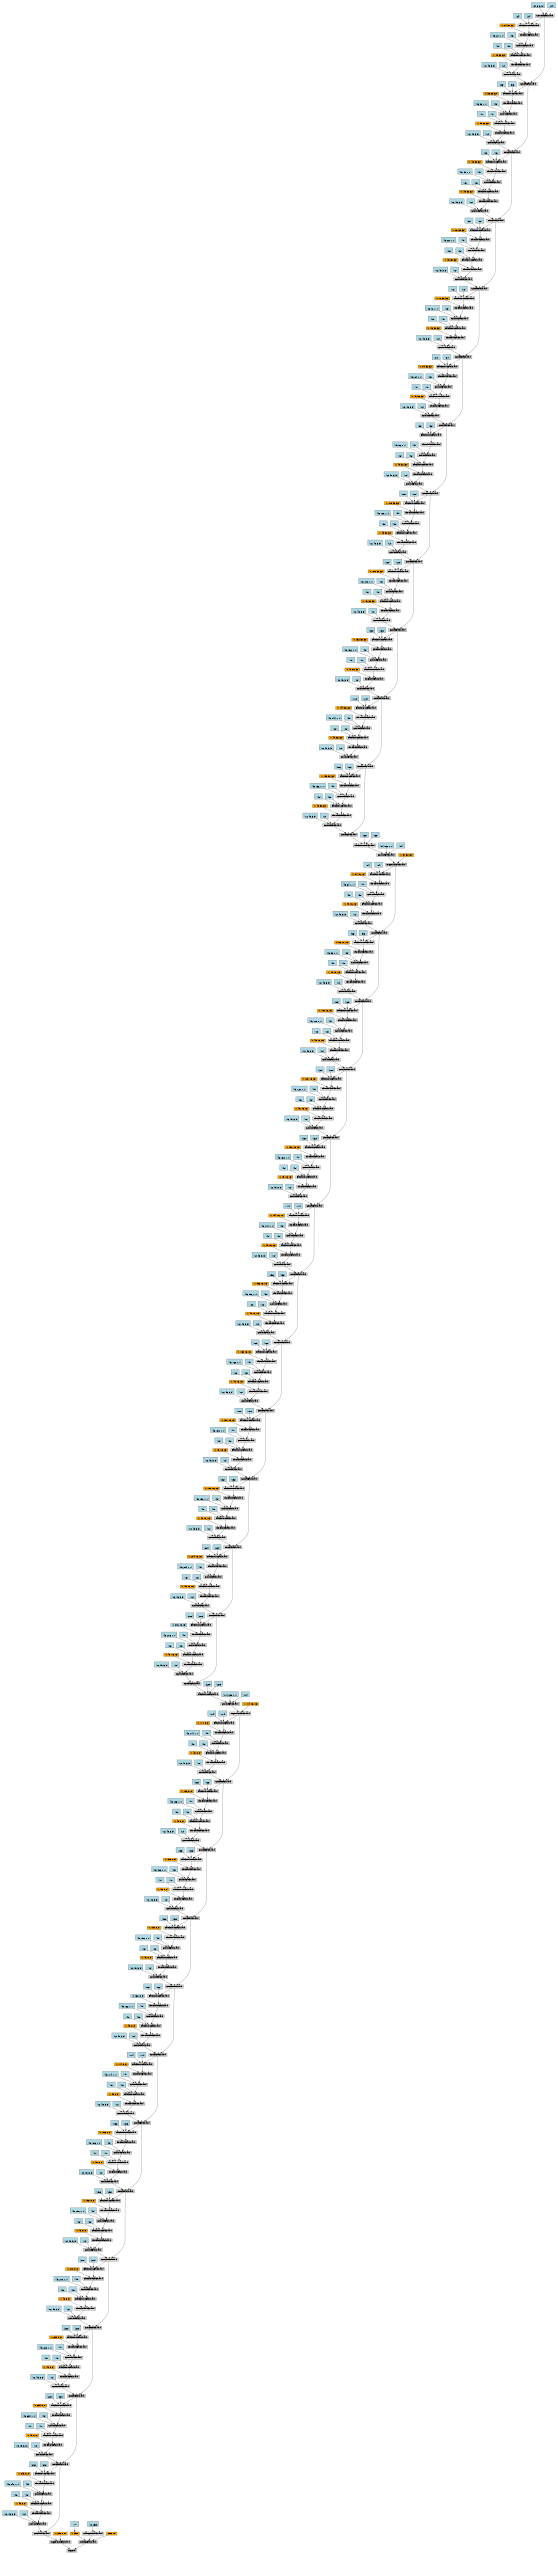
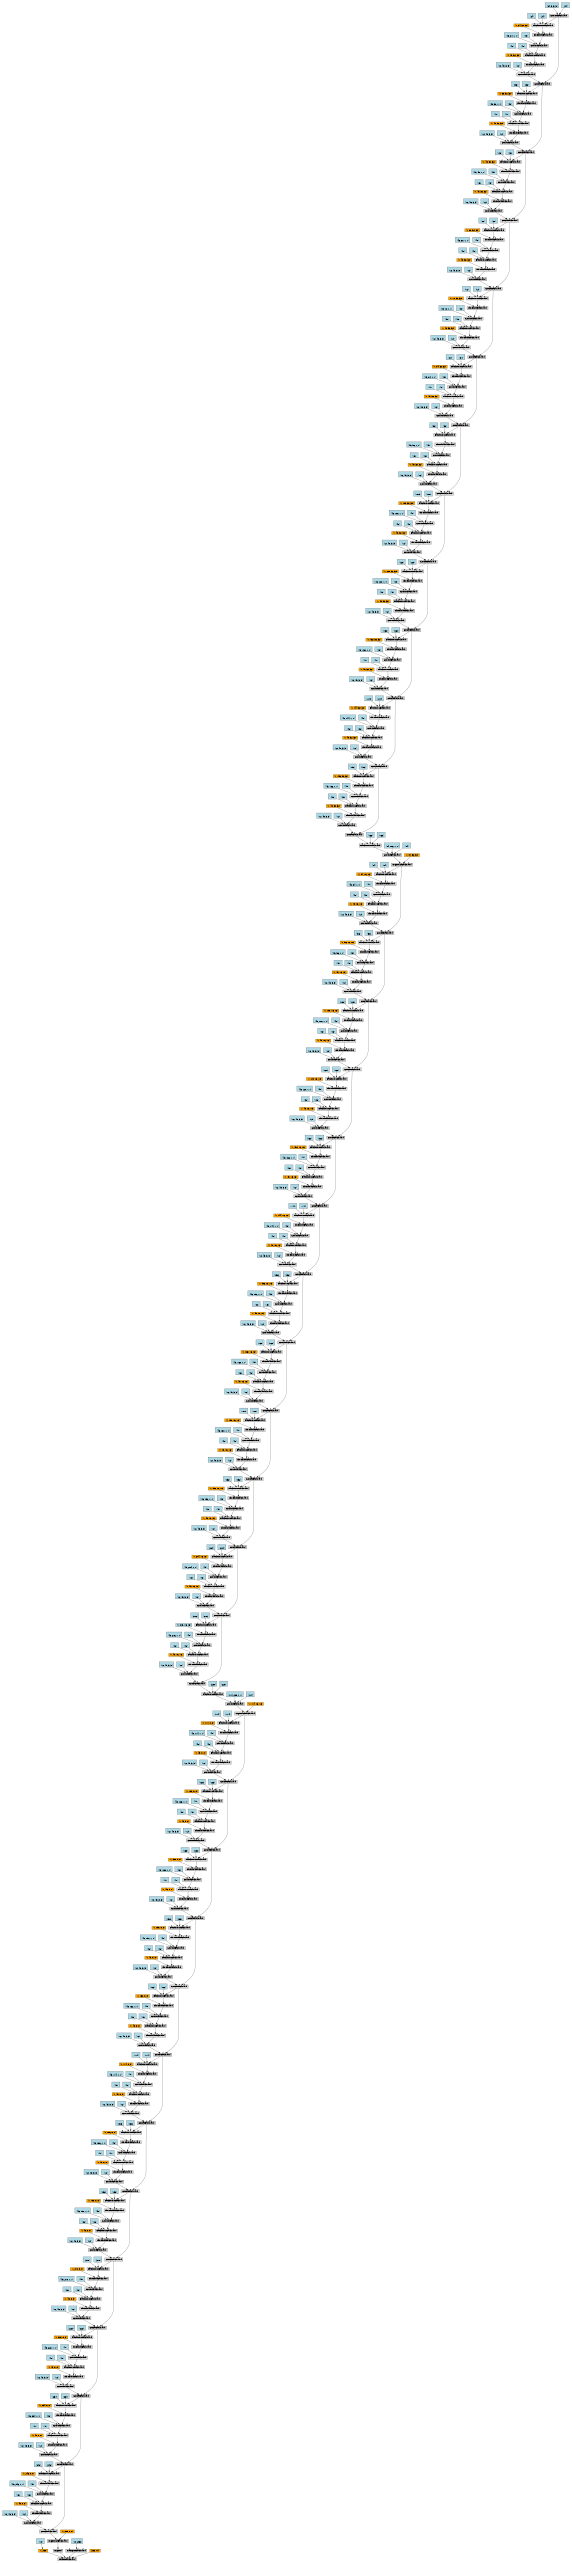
(138, 1996) -> (143, 1996)
(81, 2546) -> (62, 2554)
